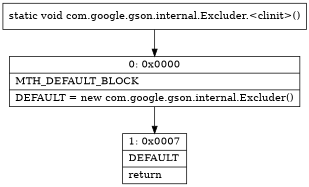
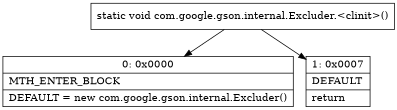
(77, 81) -> (65, 81)
(155, 116) -> (280, 42)
